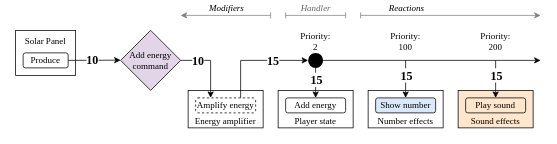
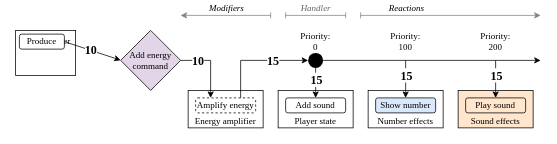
(45, 41) -> (45, 41)
(315, 42) -> (315, 42)
(45, 60) -> (42, 42)
(315, 105) -> (315, 105)
